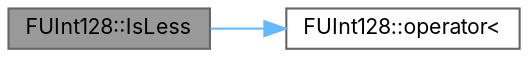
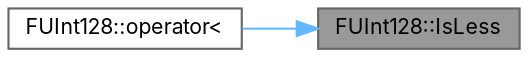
(237, 29) -> (270, 29)
